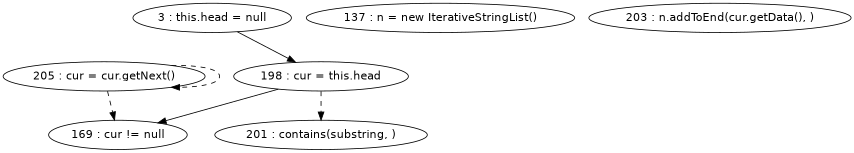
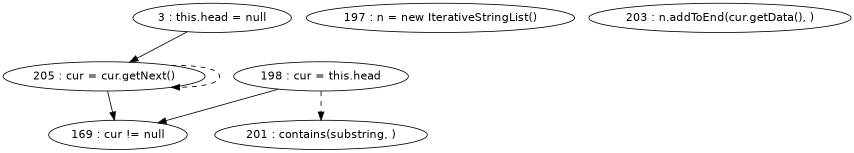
(440, 18) -> (440, 18)
(263, 45) -> (162, 45)
(110, 102) -> (110, 102)
